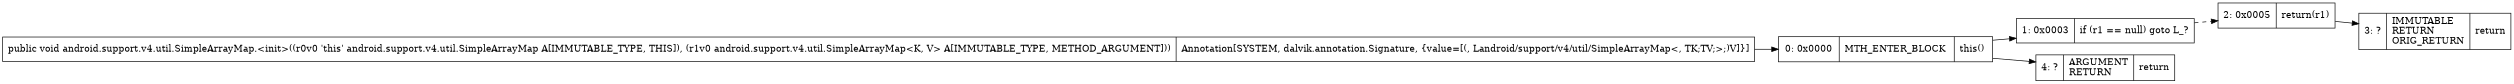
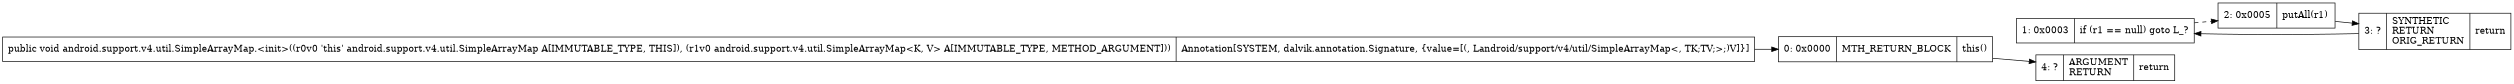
(2306, 15) -> (2305, 15)
(2423, 21) -> (2421, 21)
(2001, 40) -> (2280, 35)
(1895, 49) -> (1897, 49)
